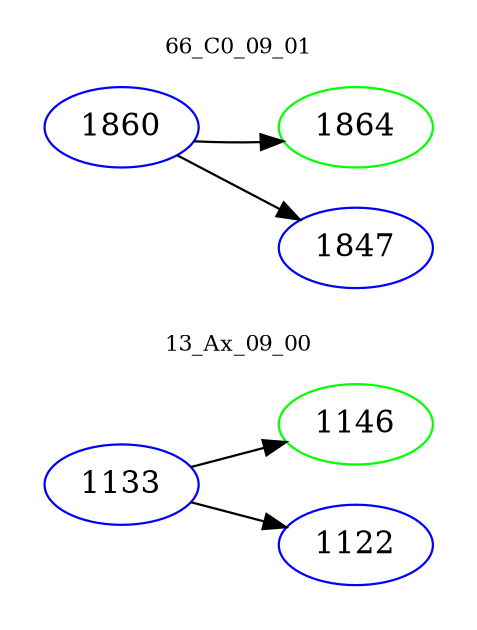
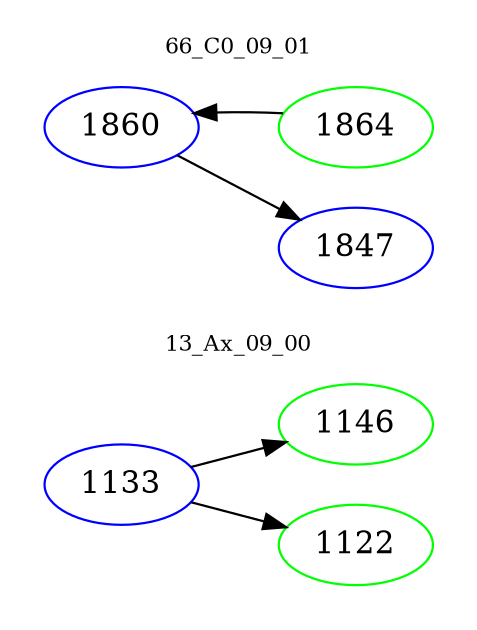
(227, 142) -> (250, 112)
(356, 545) -> (356, 545)
